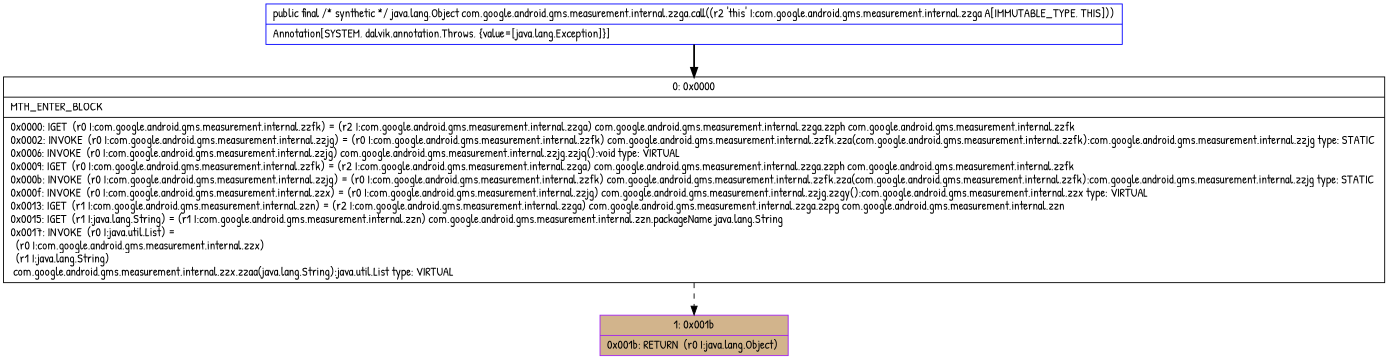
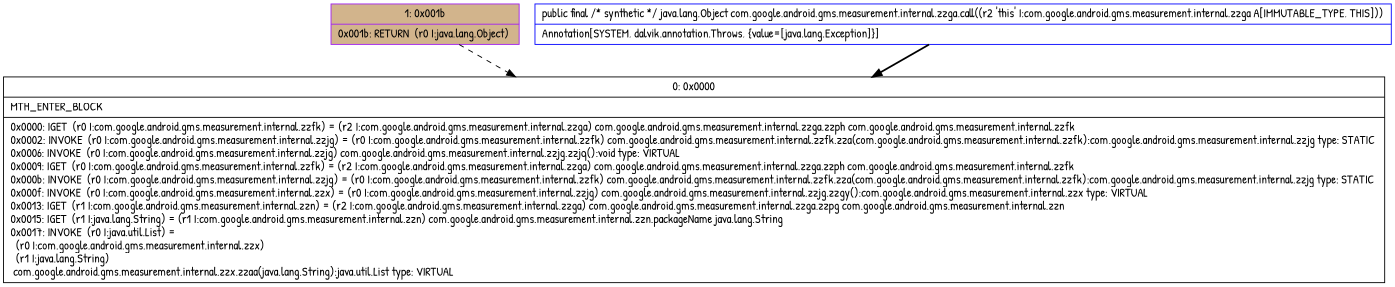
(694, 294) -> (483, 58)
